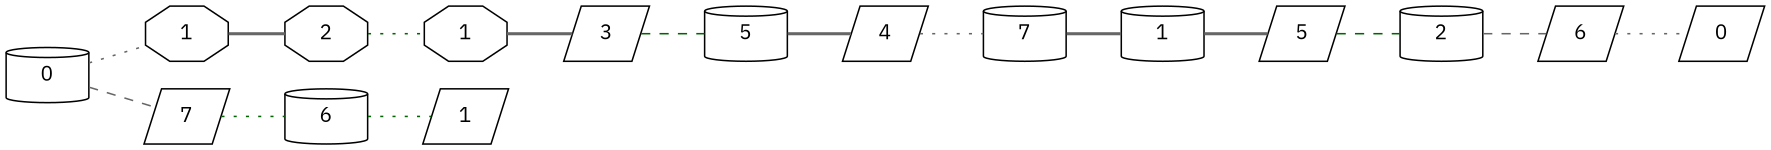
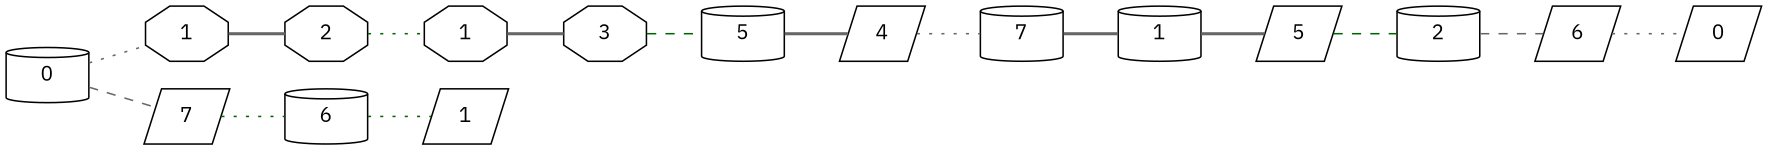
(607, 34) -> (605, 34)
